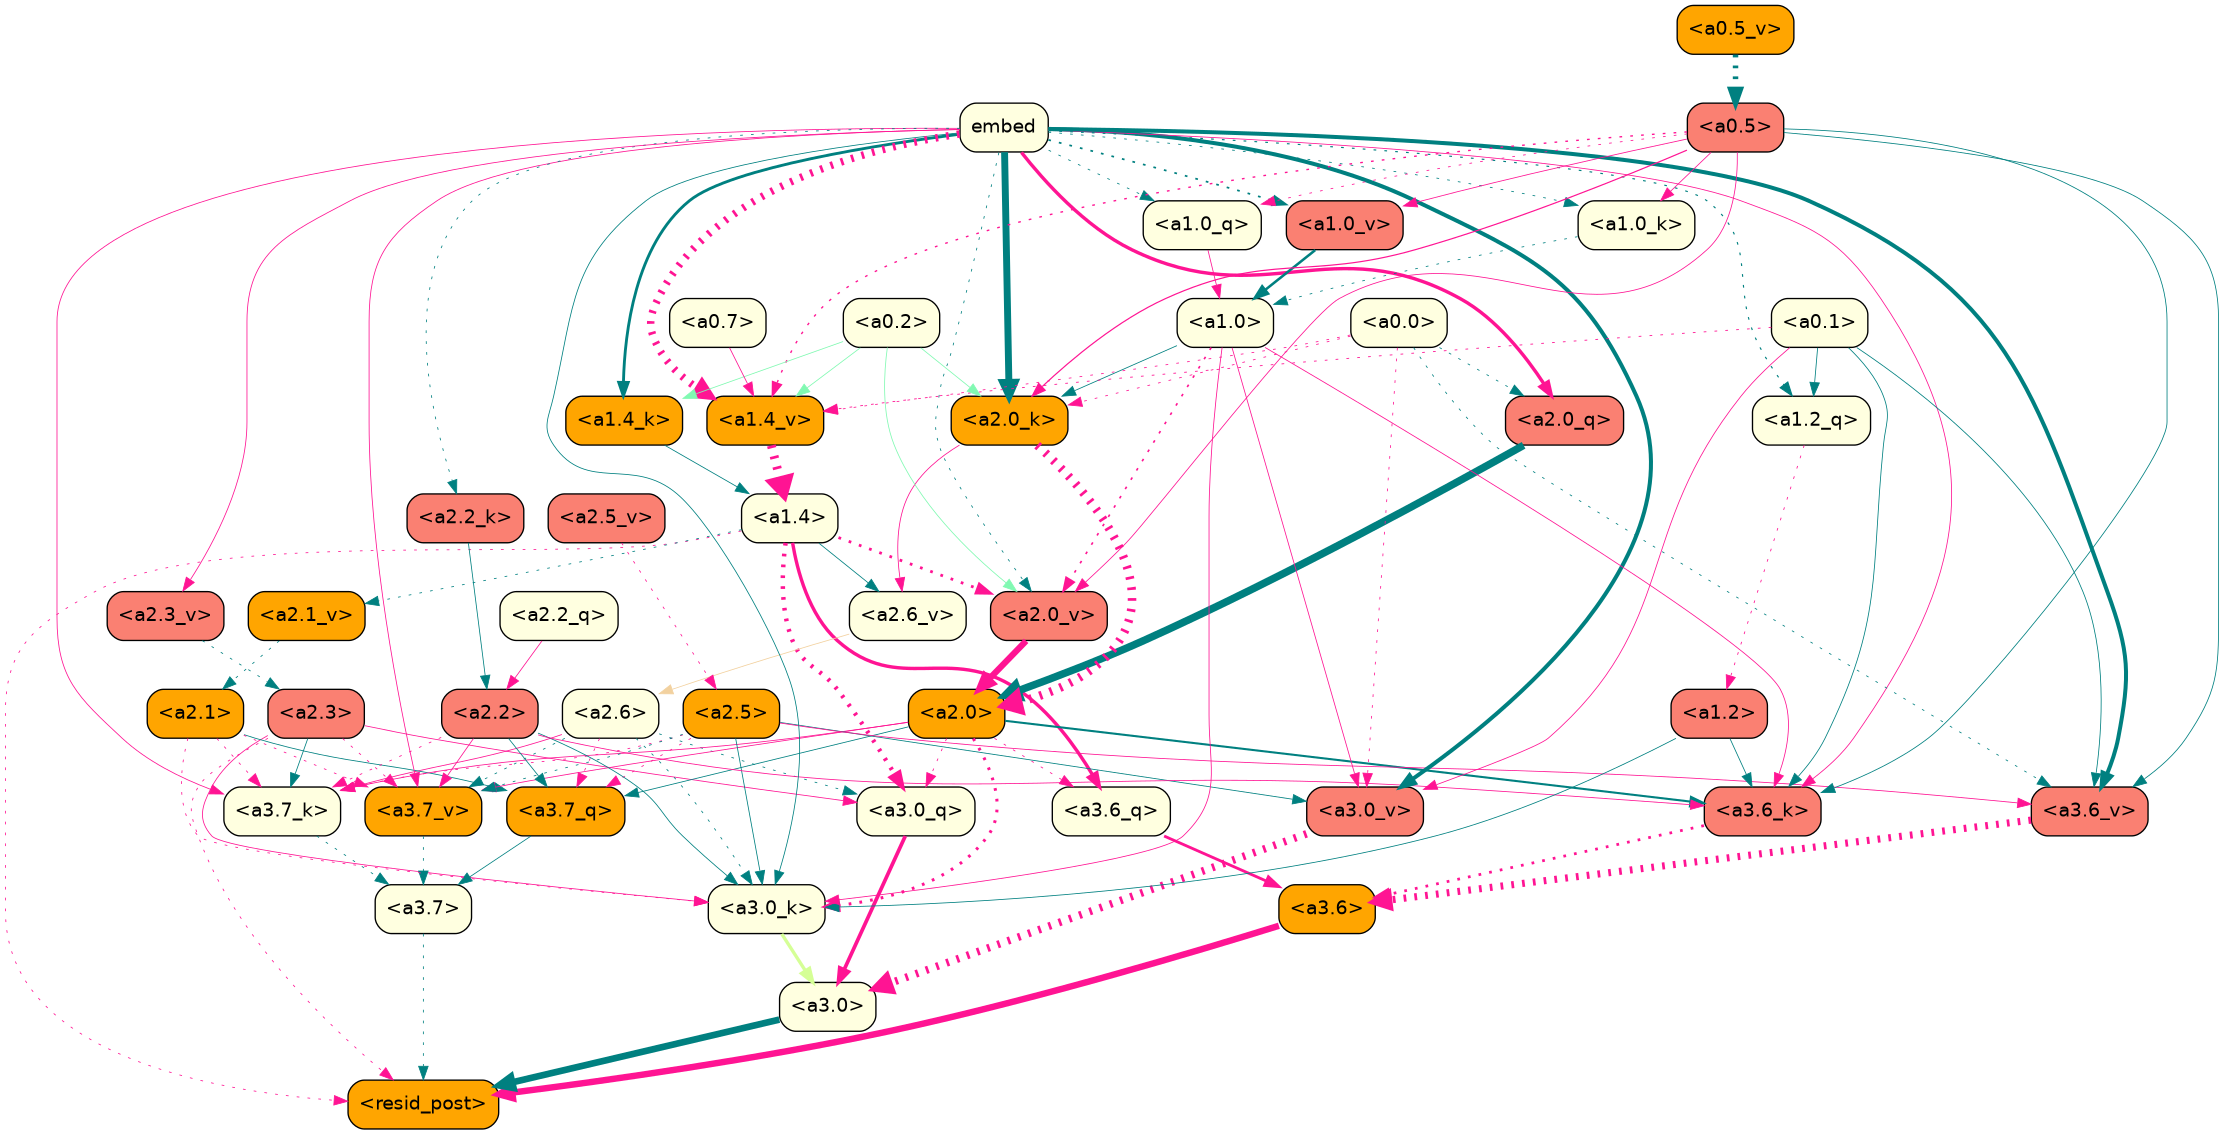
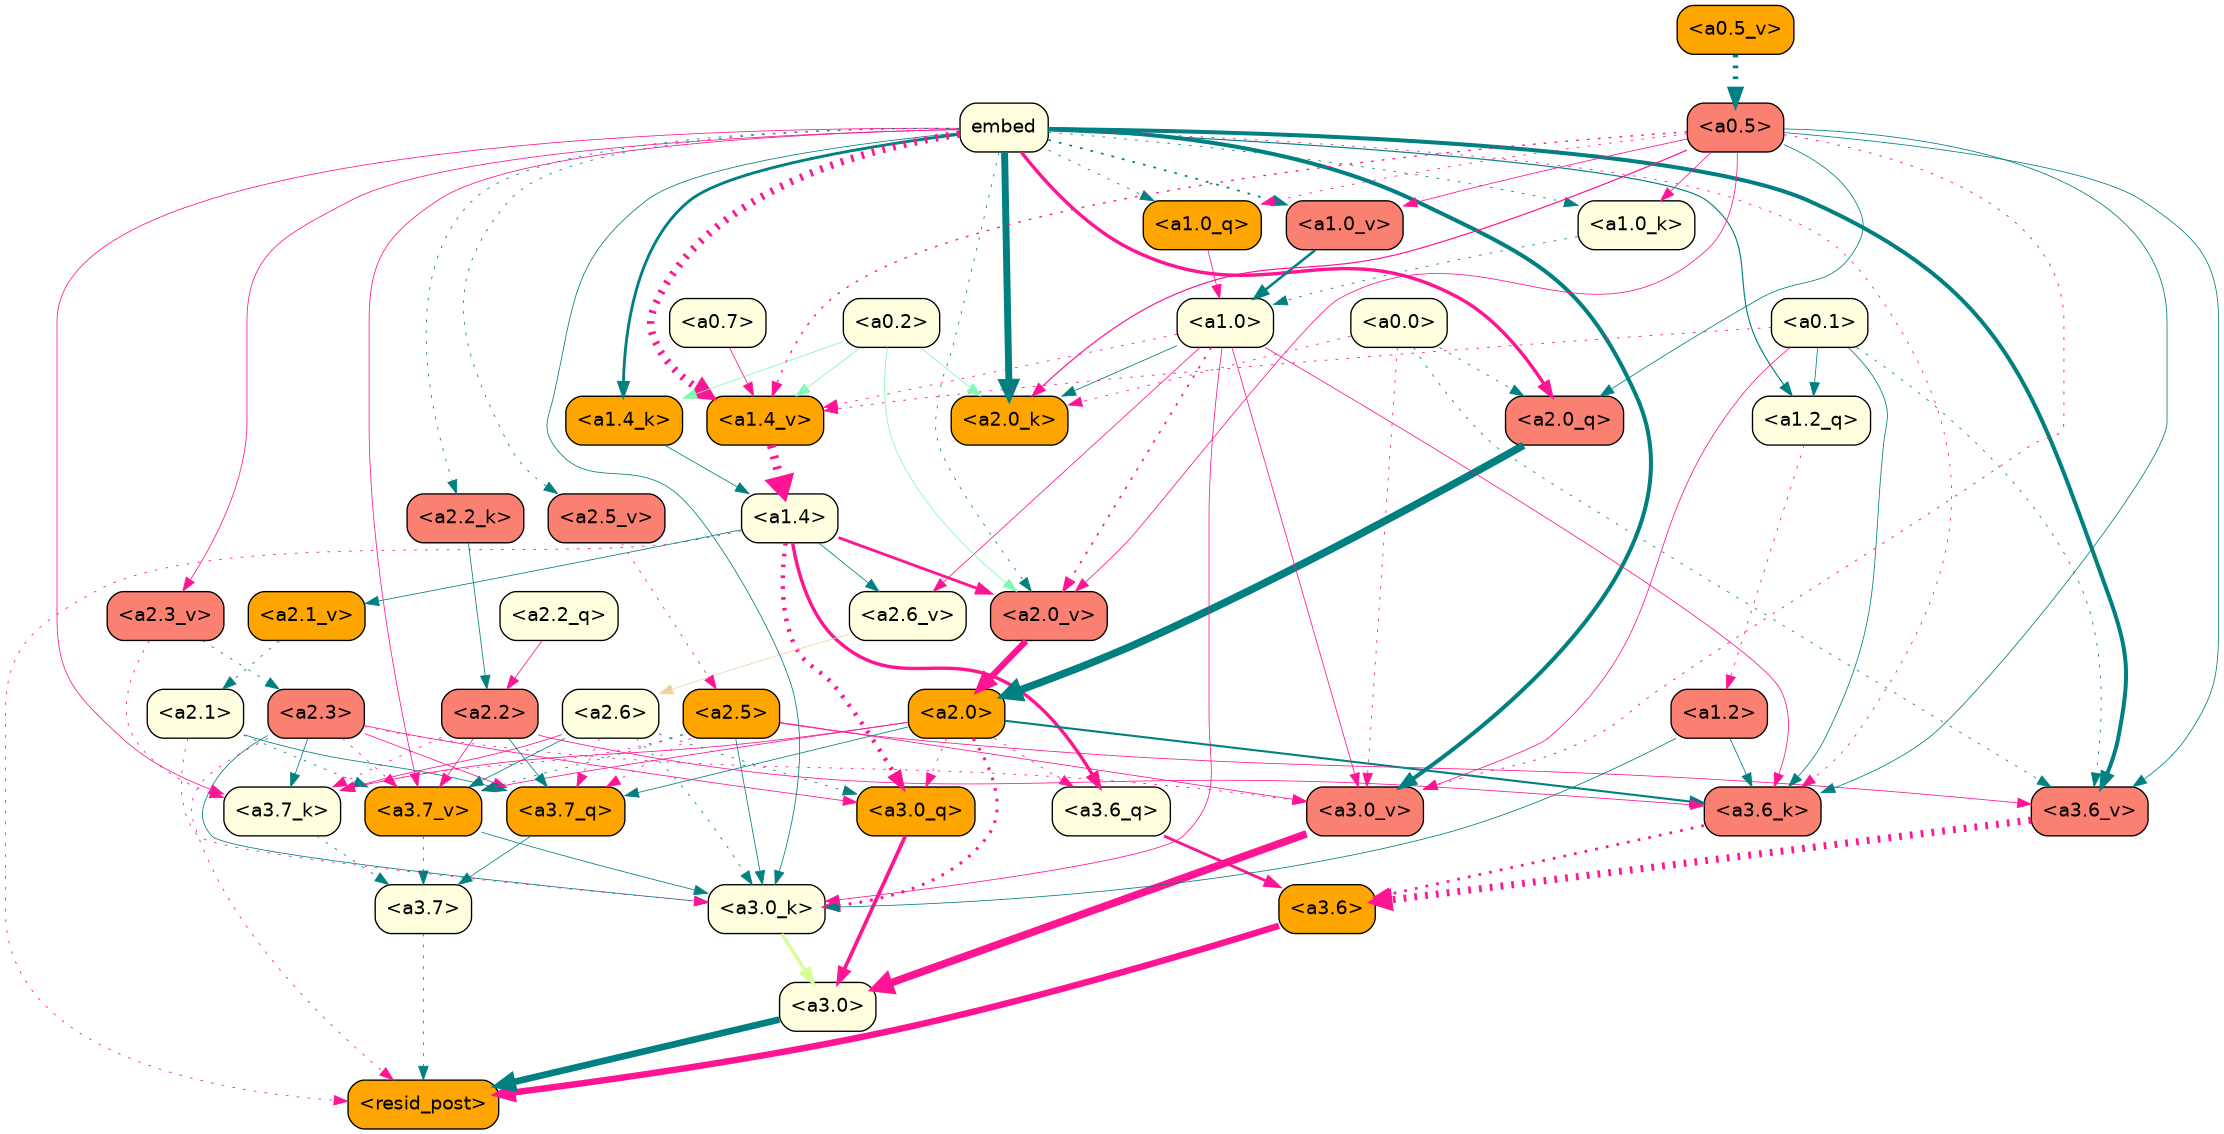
(1482, 159) -> (1482, 159)
none -> (553, 174)
(1747, 203) -> (1747, 203)
(1202, 225) -> (1202, 225)
none -> (1798, 285)
(1158, 366) -> (999, 371)
none -> (1980, 480)
(906, 501) -> (1072, 465)
(2045, 525) -> (2045, 525)
(908, 563) -> (908, 563)
(560, 566) -> (560, 566)
(1131, 589) -> none
(195, 714) -> (195, 714)
(544, 749) -> (523, 759)
(228, 751) -> (133, 735)
none -> (429, 758)
(311, 763) -> (311, 763)
(1062, 765) -> (1062, 765)
none -> (828, 768)
(633, 784) -> (588, 862)
(916, 811) -> (916, 811)
(387, 868) -> (387, 868)
(1098, 909) -> (1098, 909)
